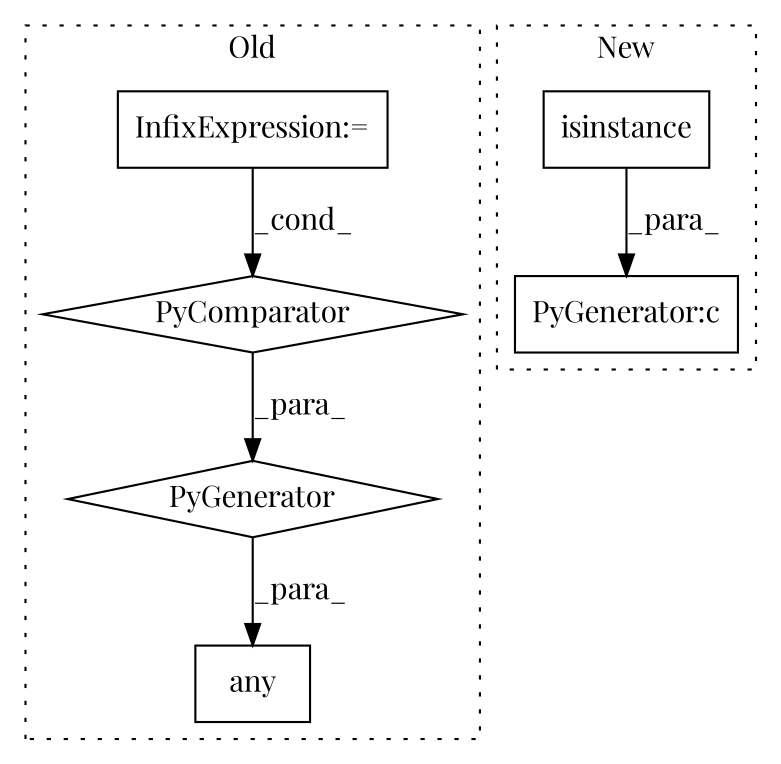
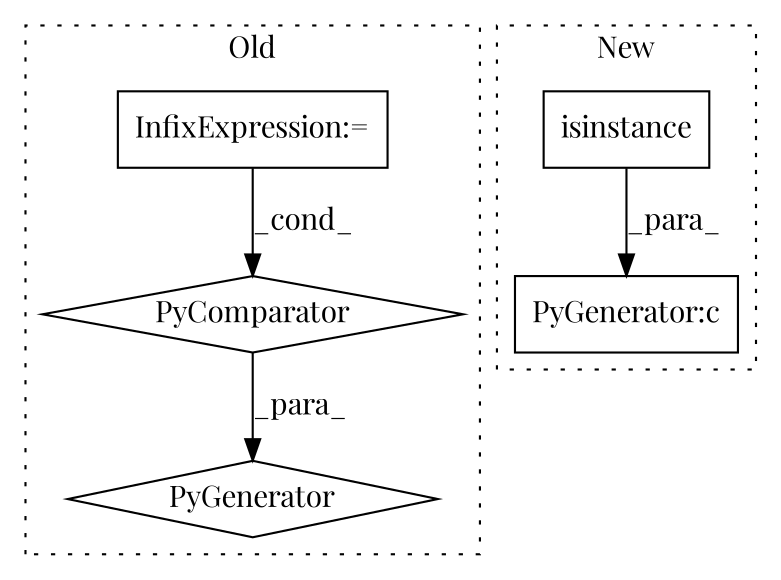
(253, 684) -> none
